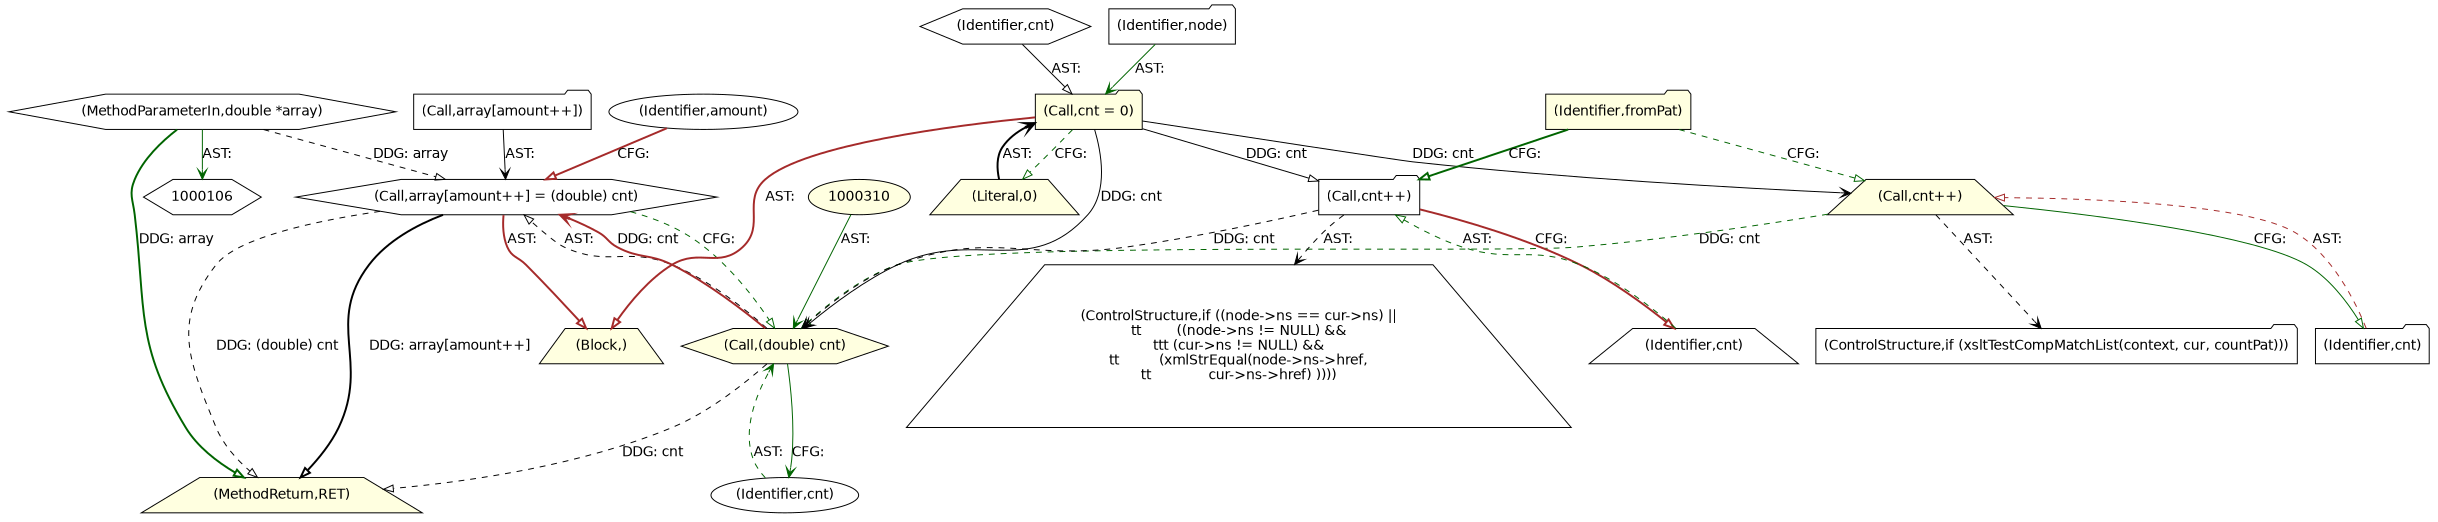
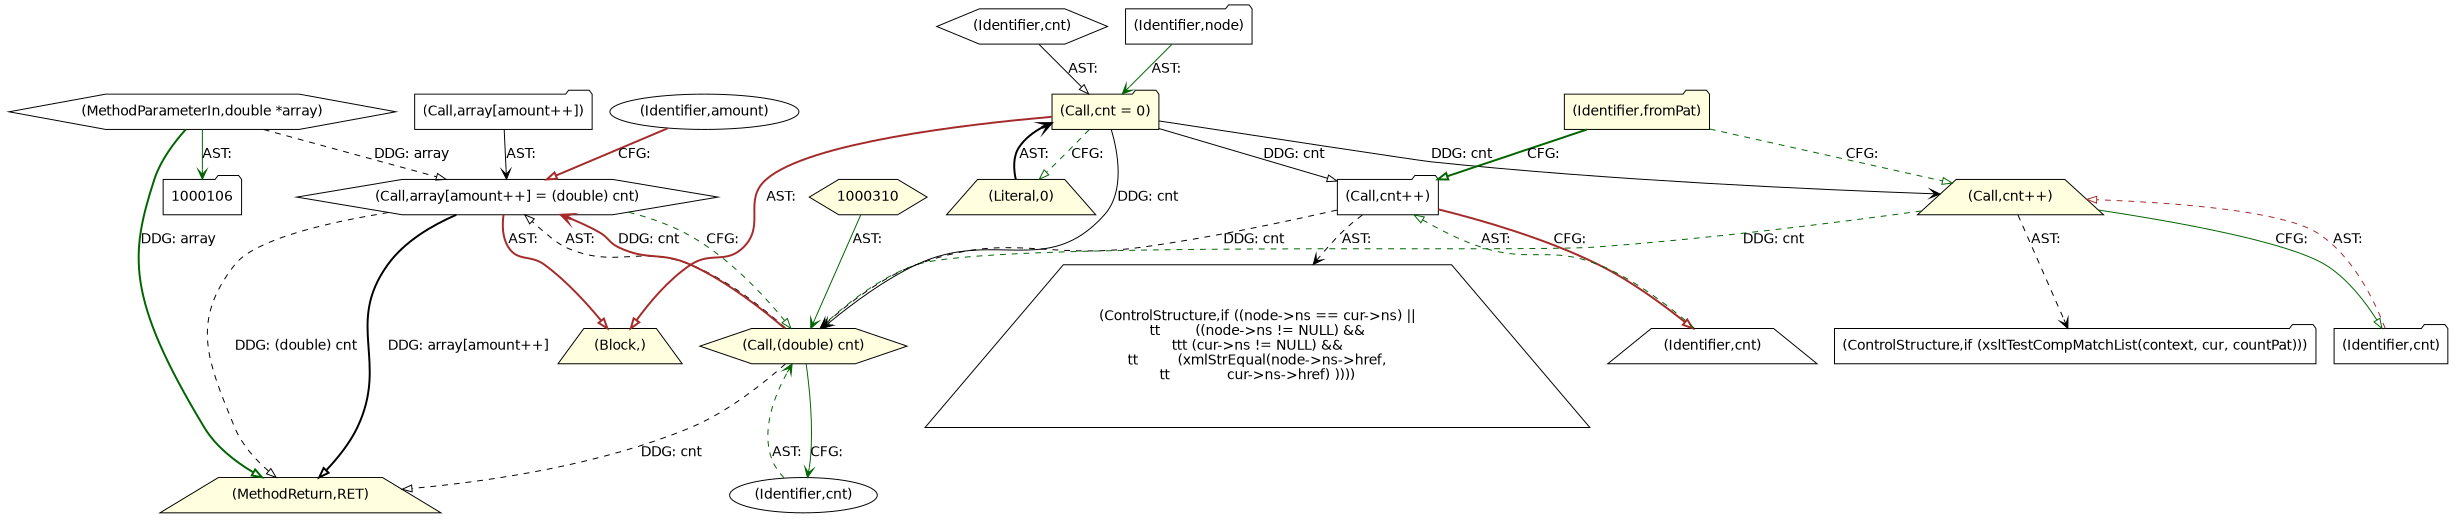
(202, 197) -> (202, 197)
(859, 197) -> (868, 197)
